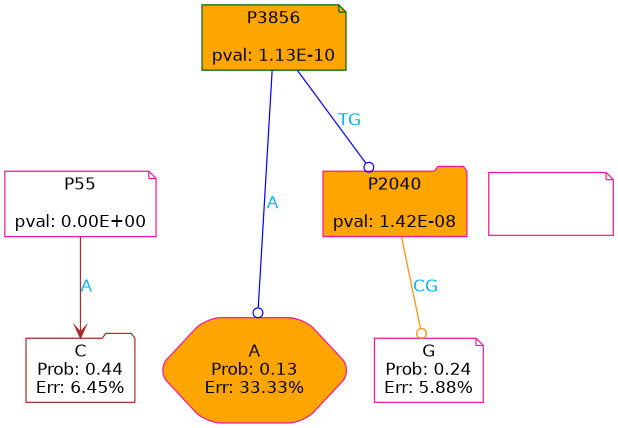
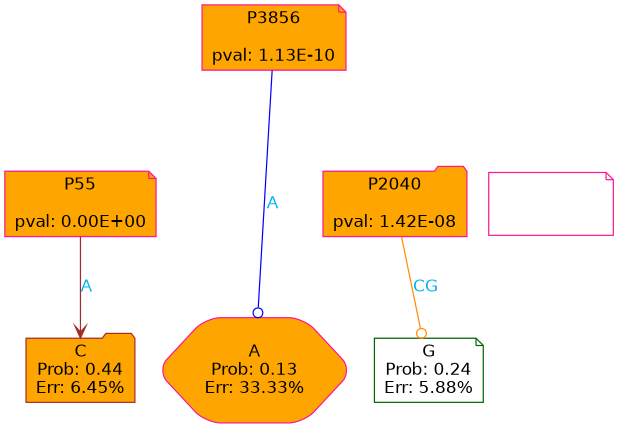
(274, 38) -> (274, 38)
(332, 117) -> none
(80, 204) -> (80, 204)
(80, 370) -> (80, 370)
(429, 370) -> (429, 370)
